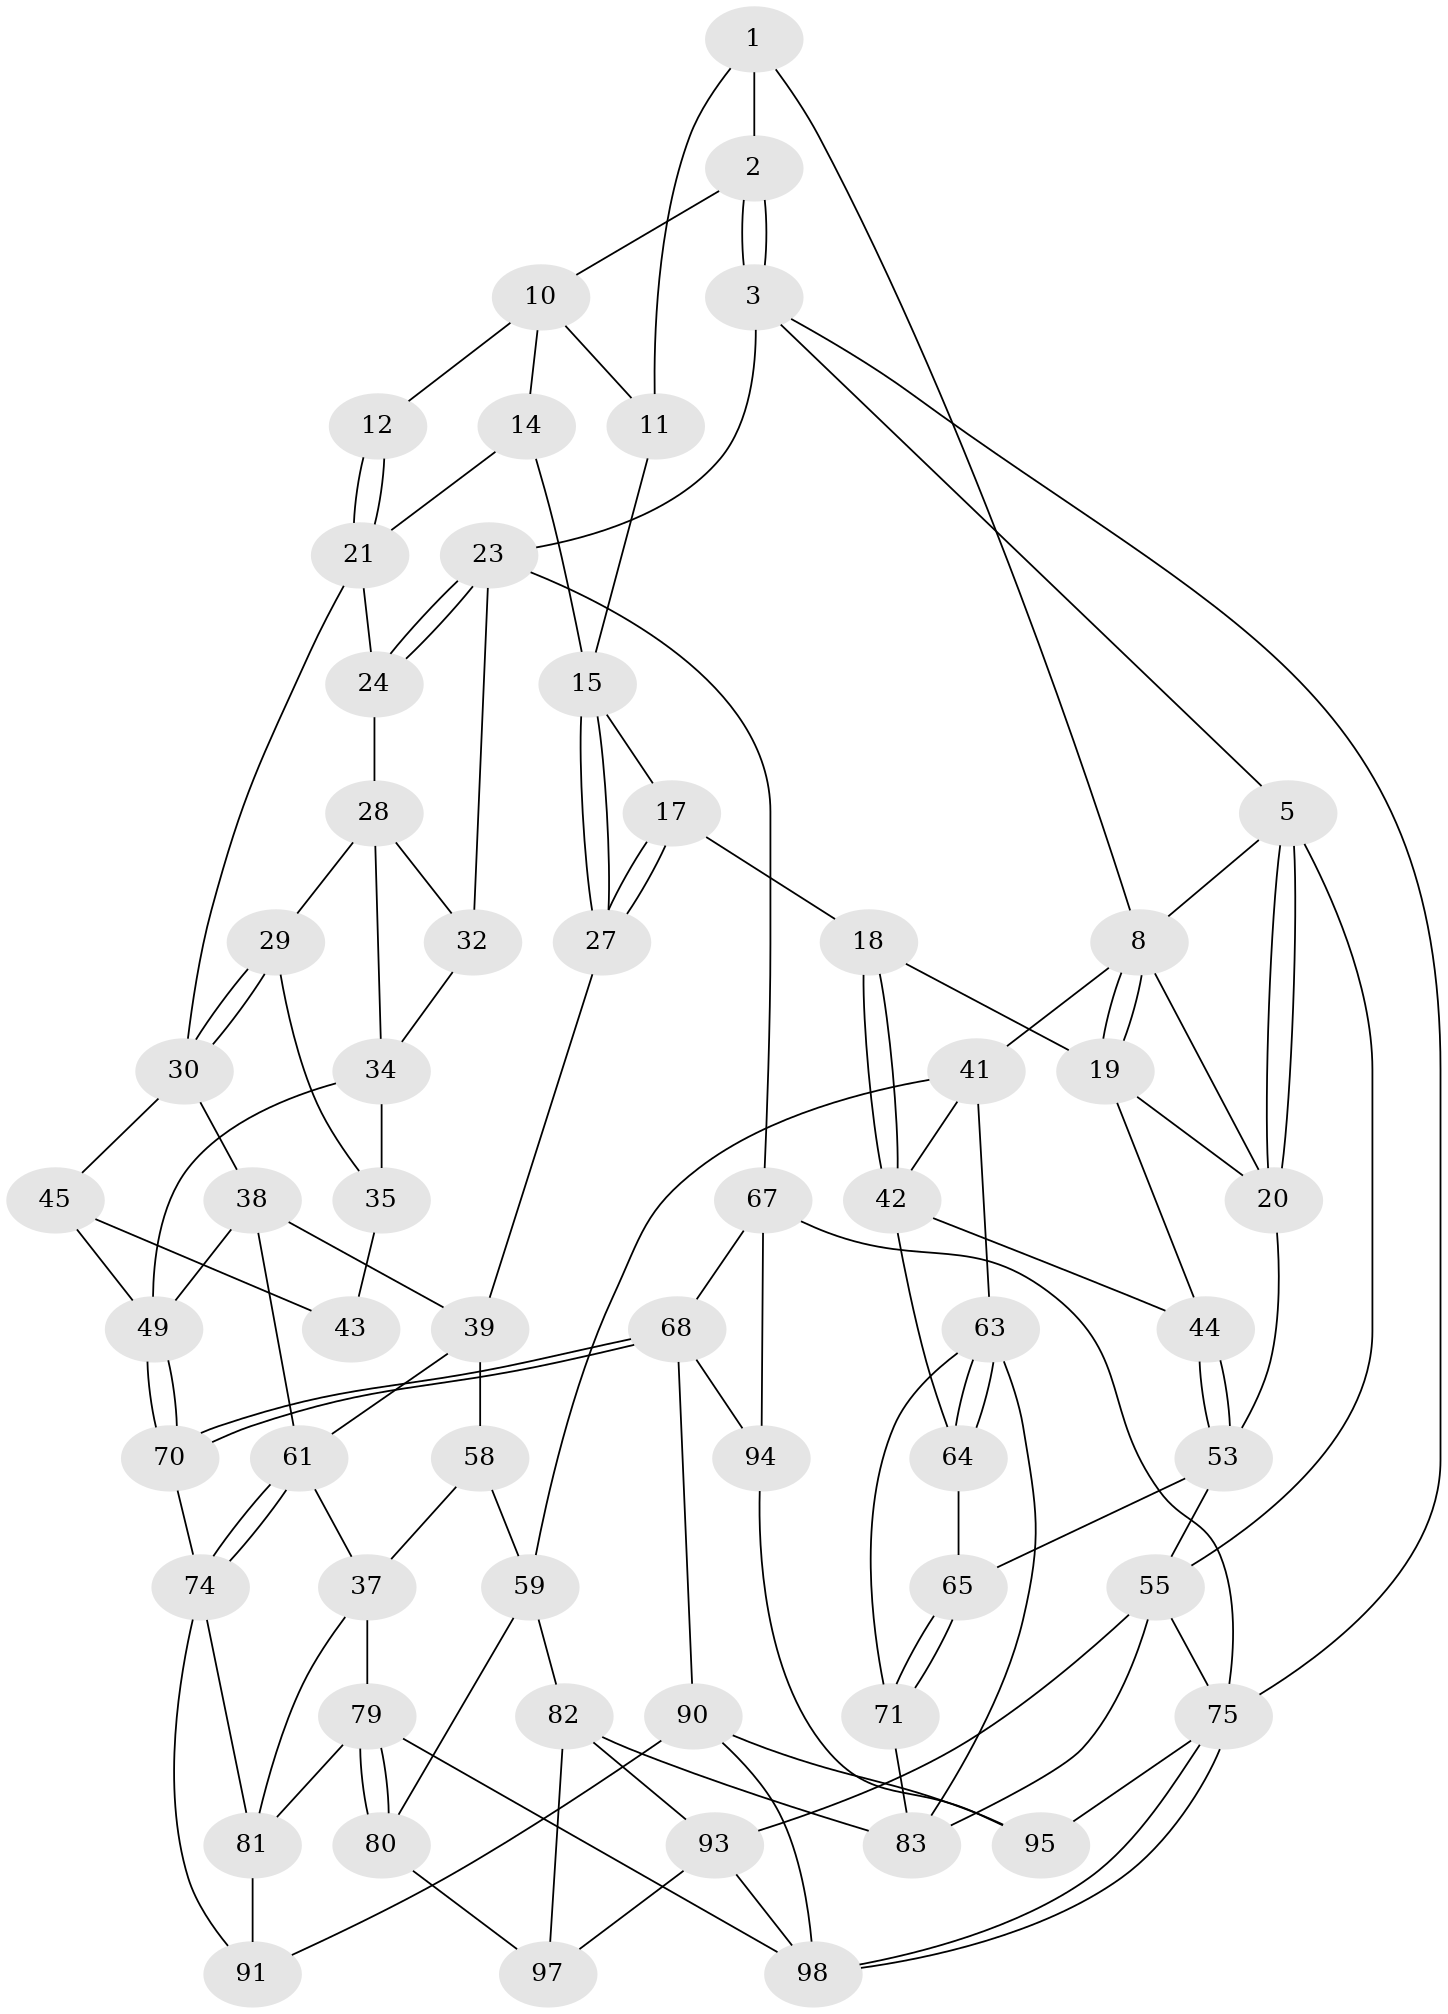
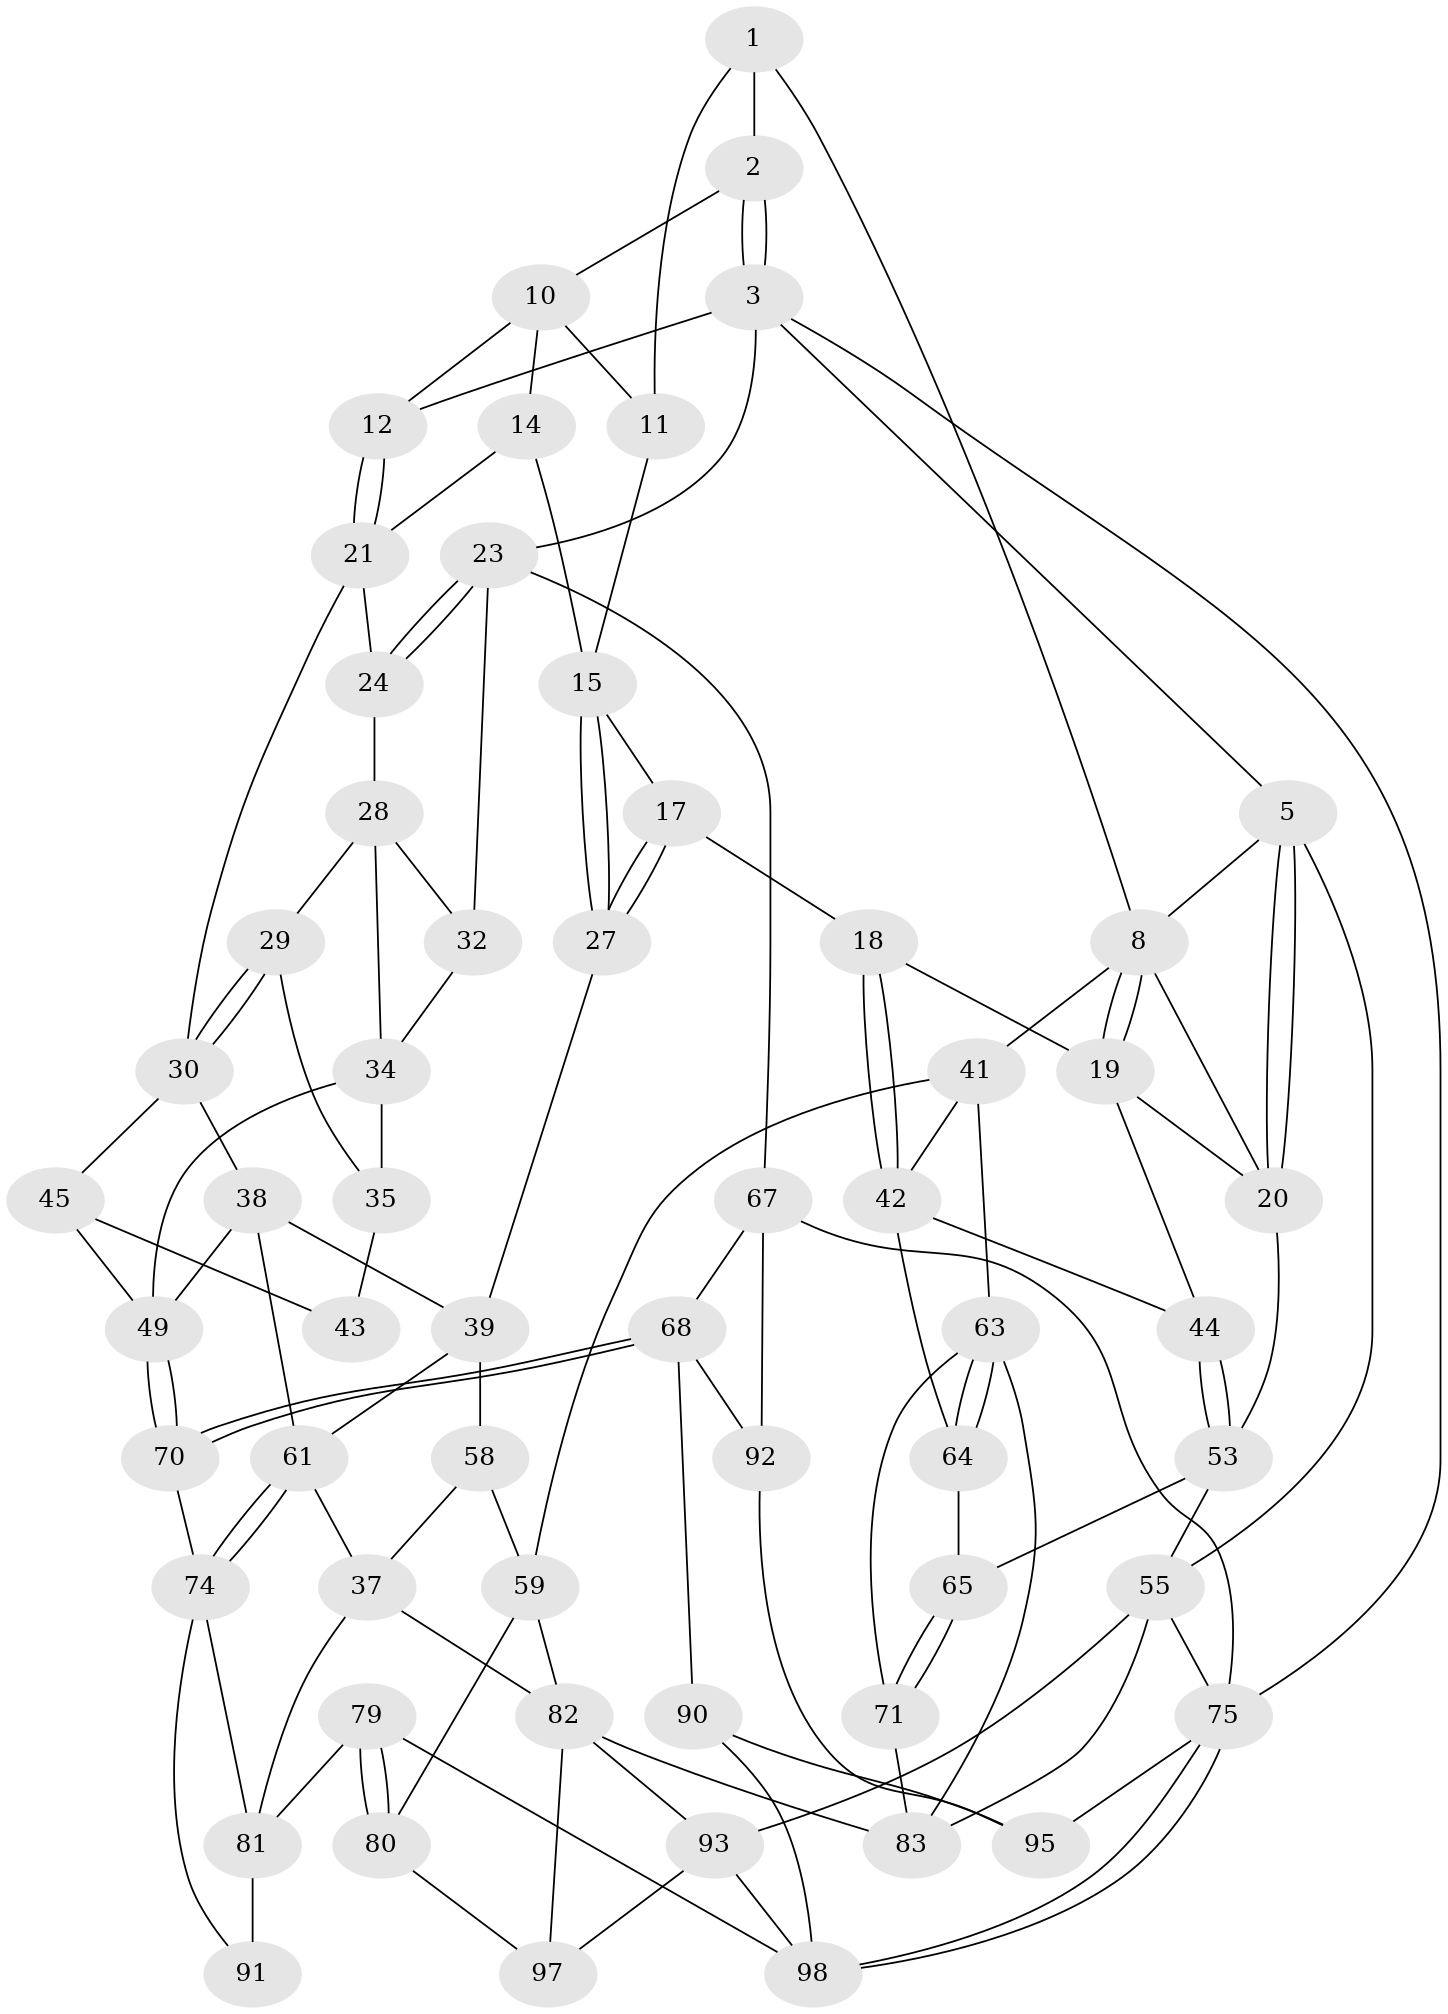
none -> (565, 360)
(761, 1458) -> (761, 1458)
(367, 1652) -> (466, 1652)
(482, 1857) -> none
